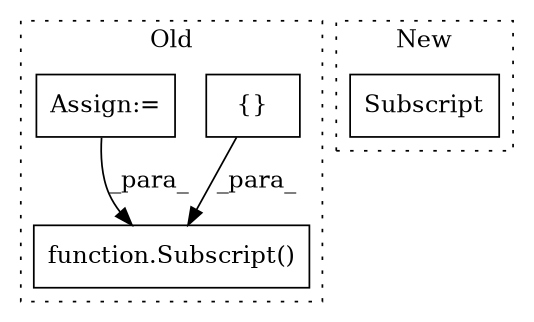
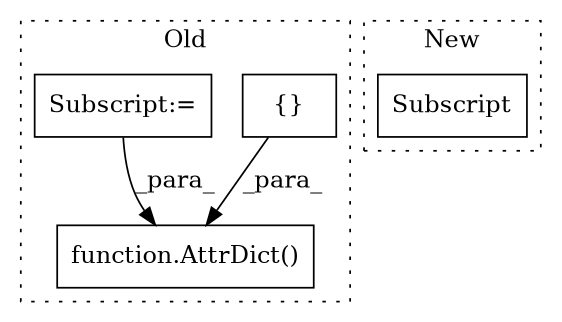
(106, 106) -> (123, 106)
(172, 257) -> (185, 257)
